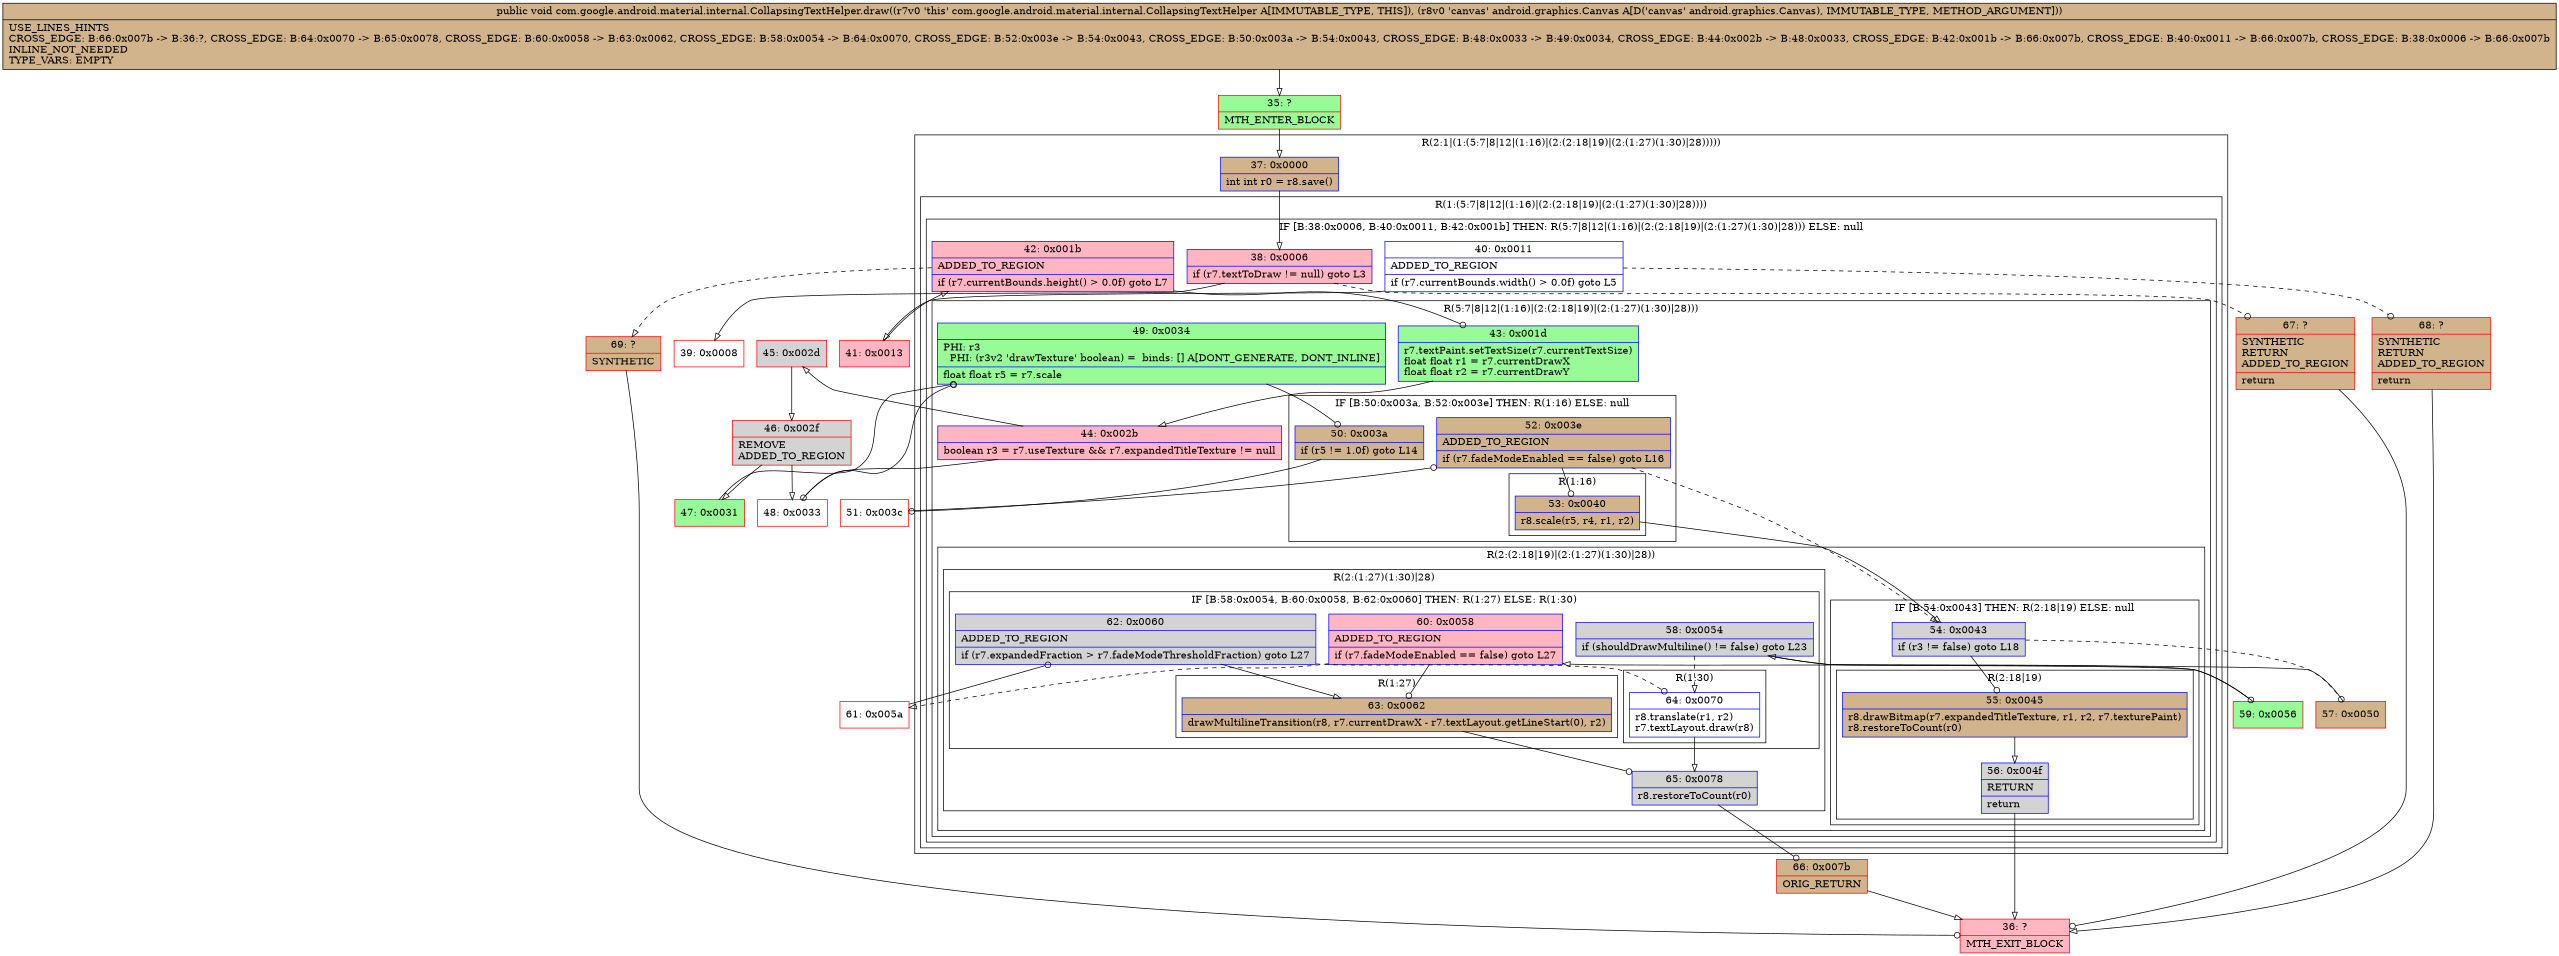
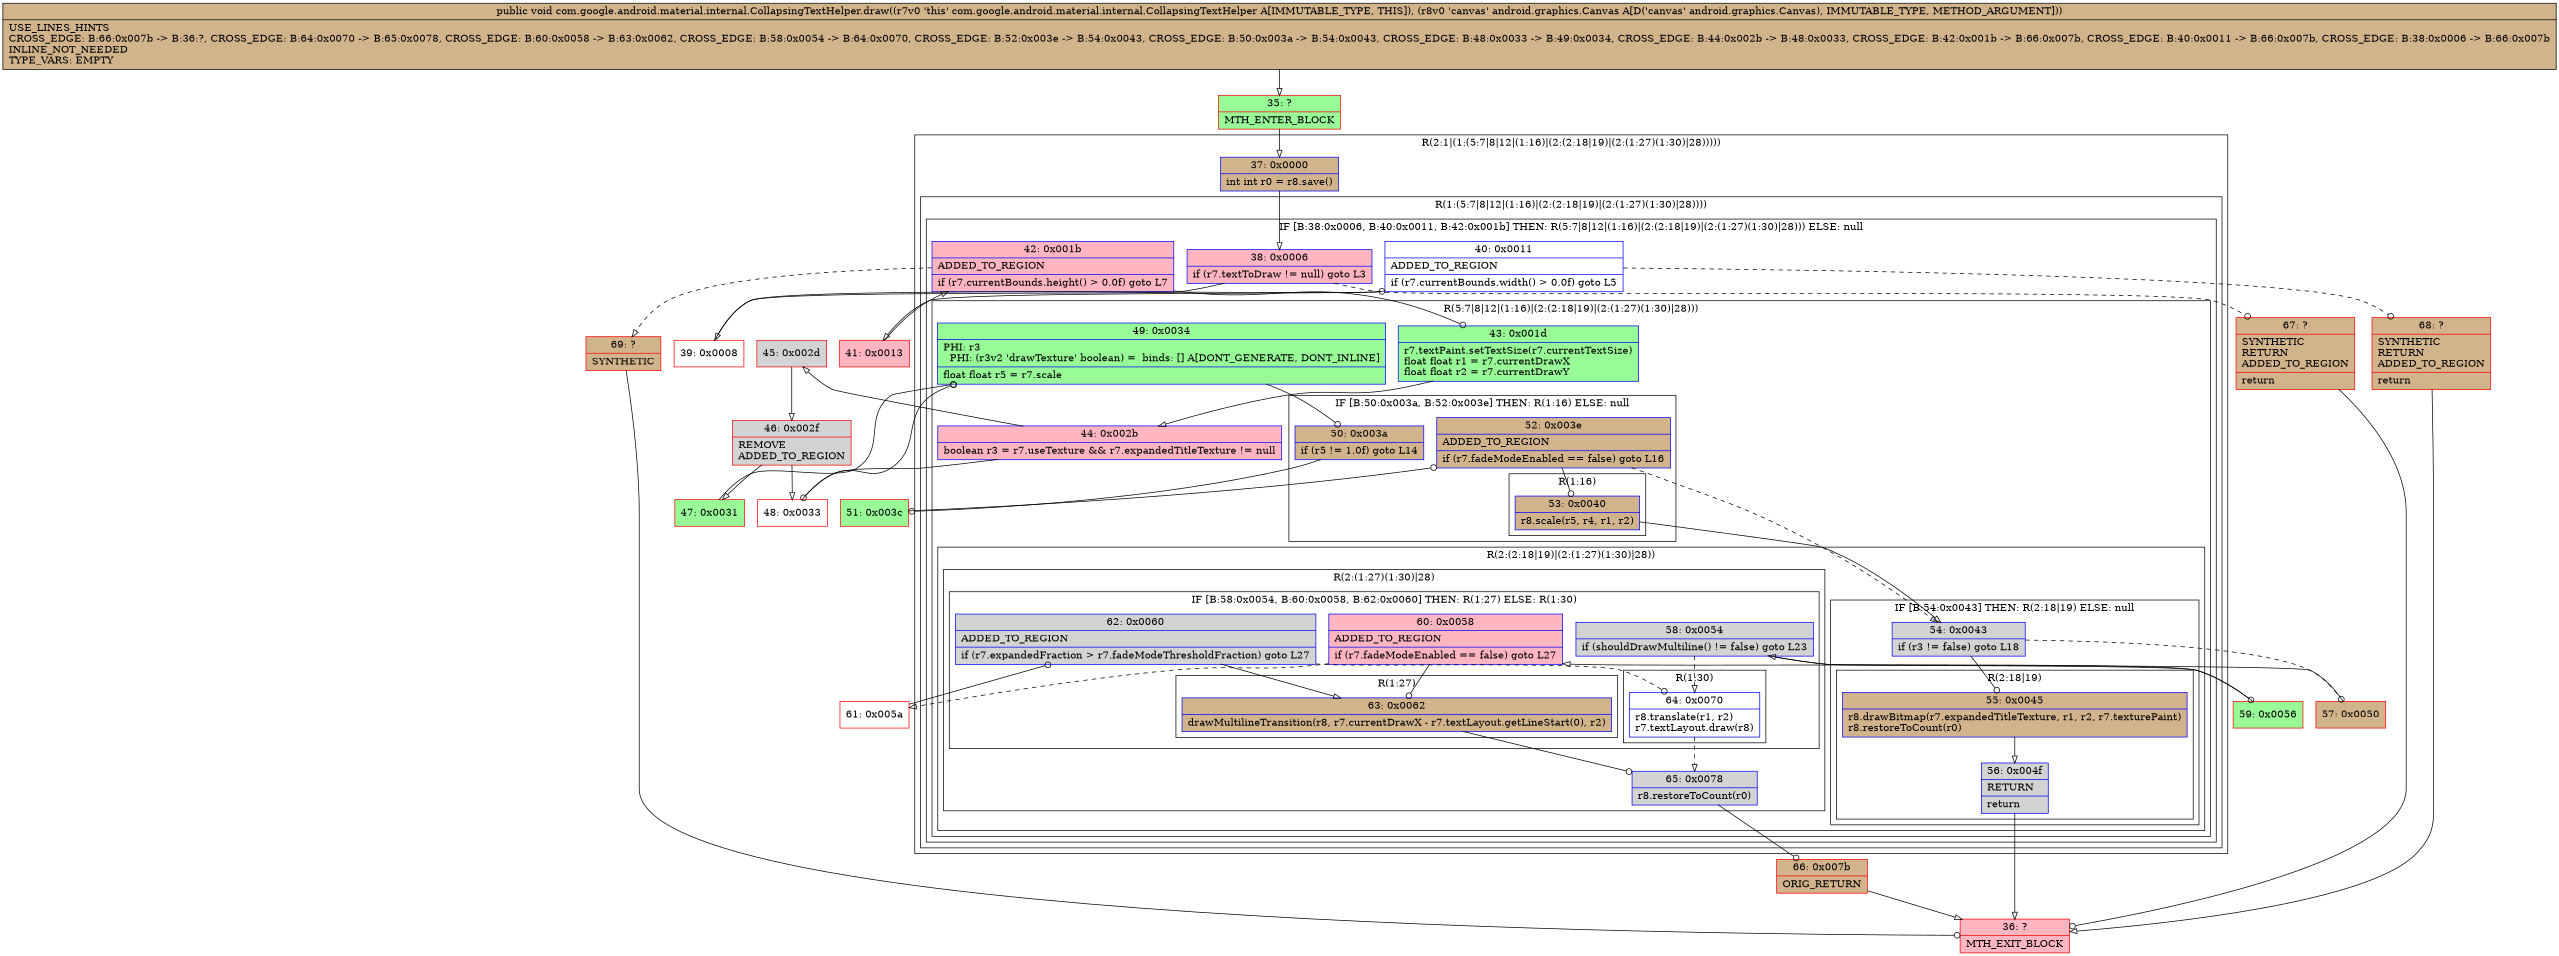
none -> (1037, 292)
(874, 513) -> (874, 513)
(1695, 753) -> (1695, 753)
